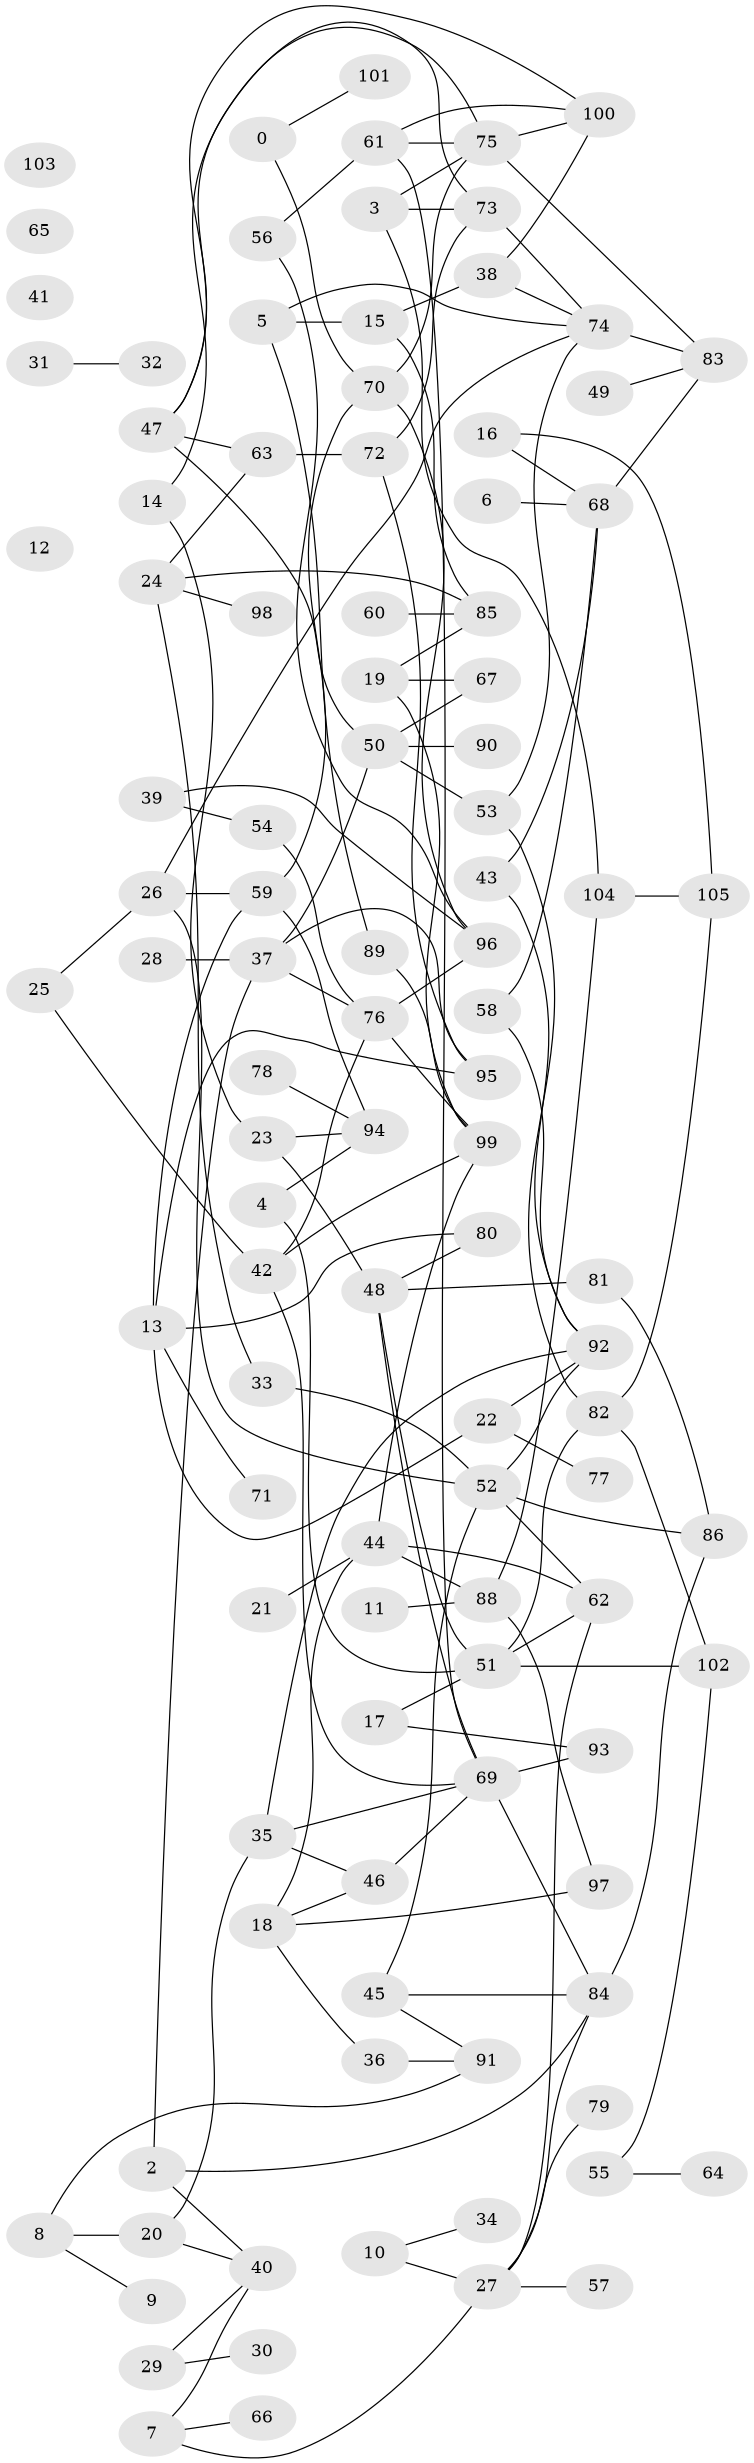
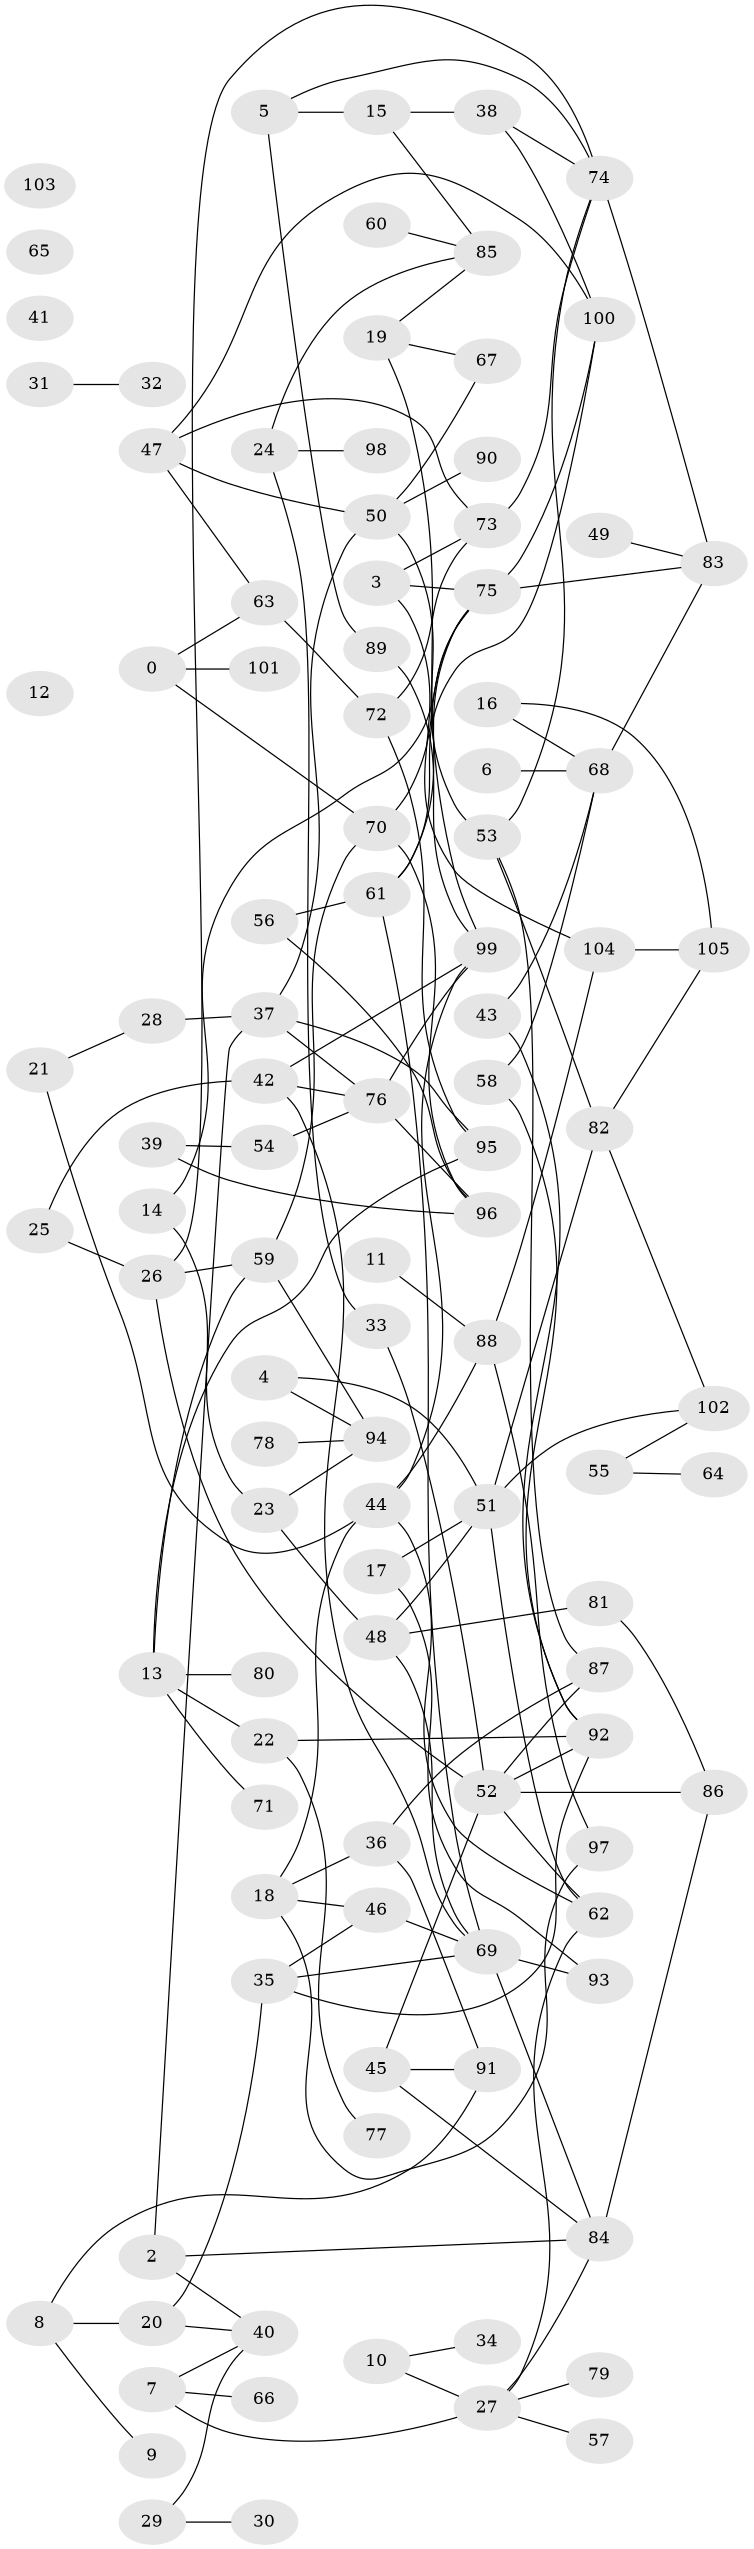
(208, 518) -> (209, 636)
none -> (96, 1045)
(424, 1267) -> none
none -> (600, 1670)
